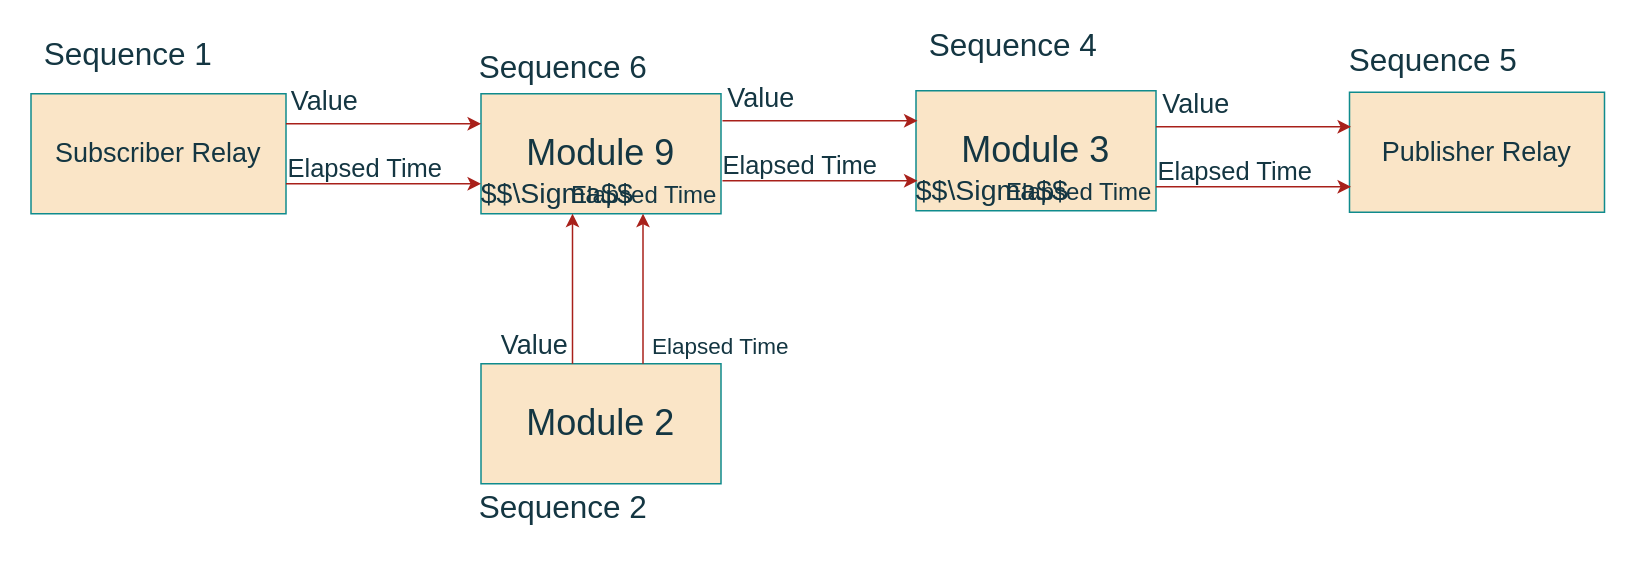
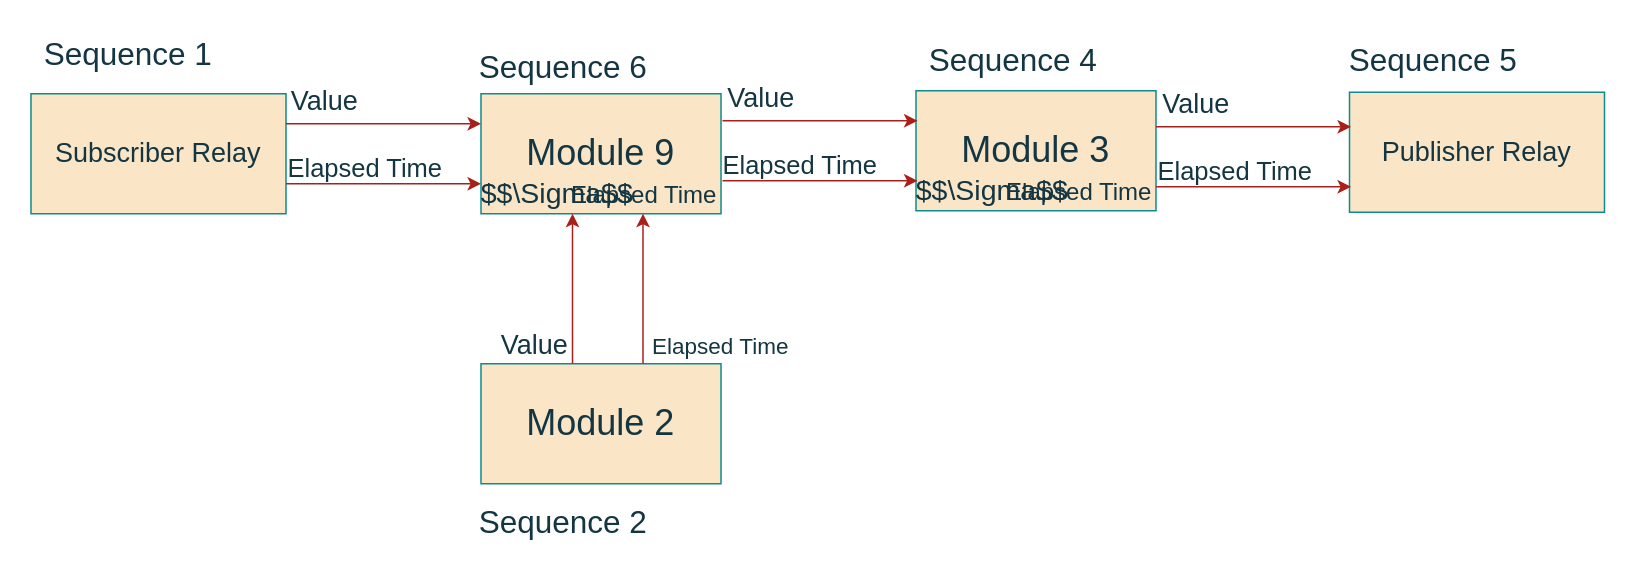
(1013, 44) -> (1013, 59)
(563, 506) -> (563, 521)
